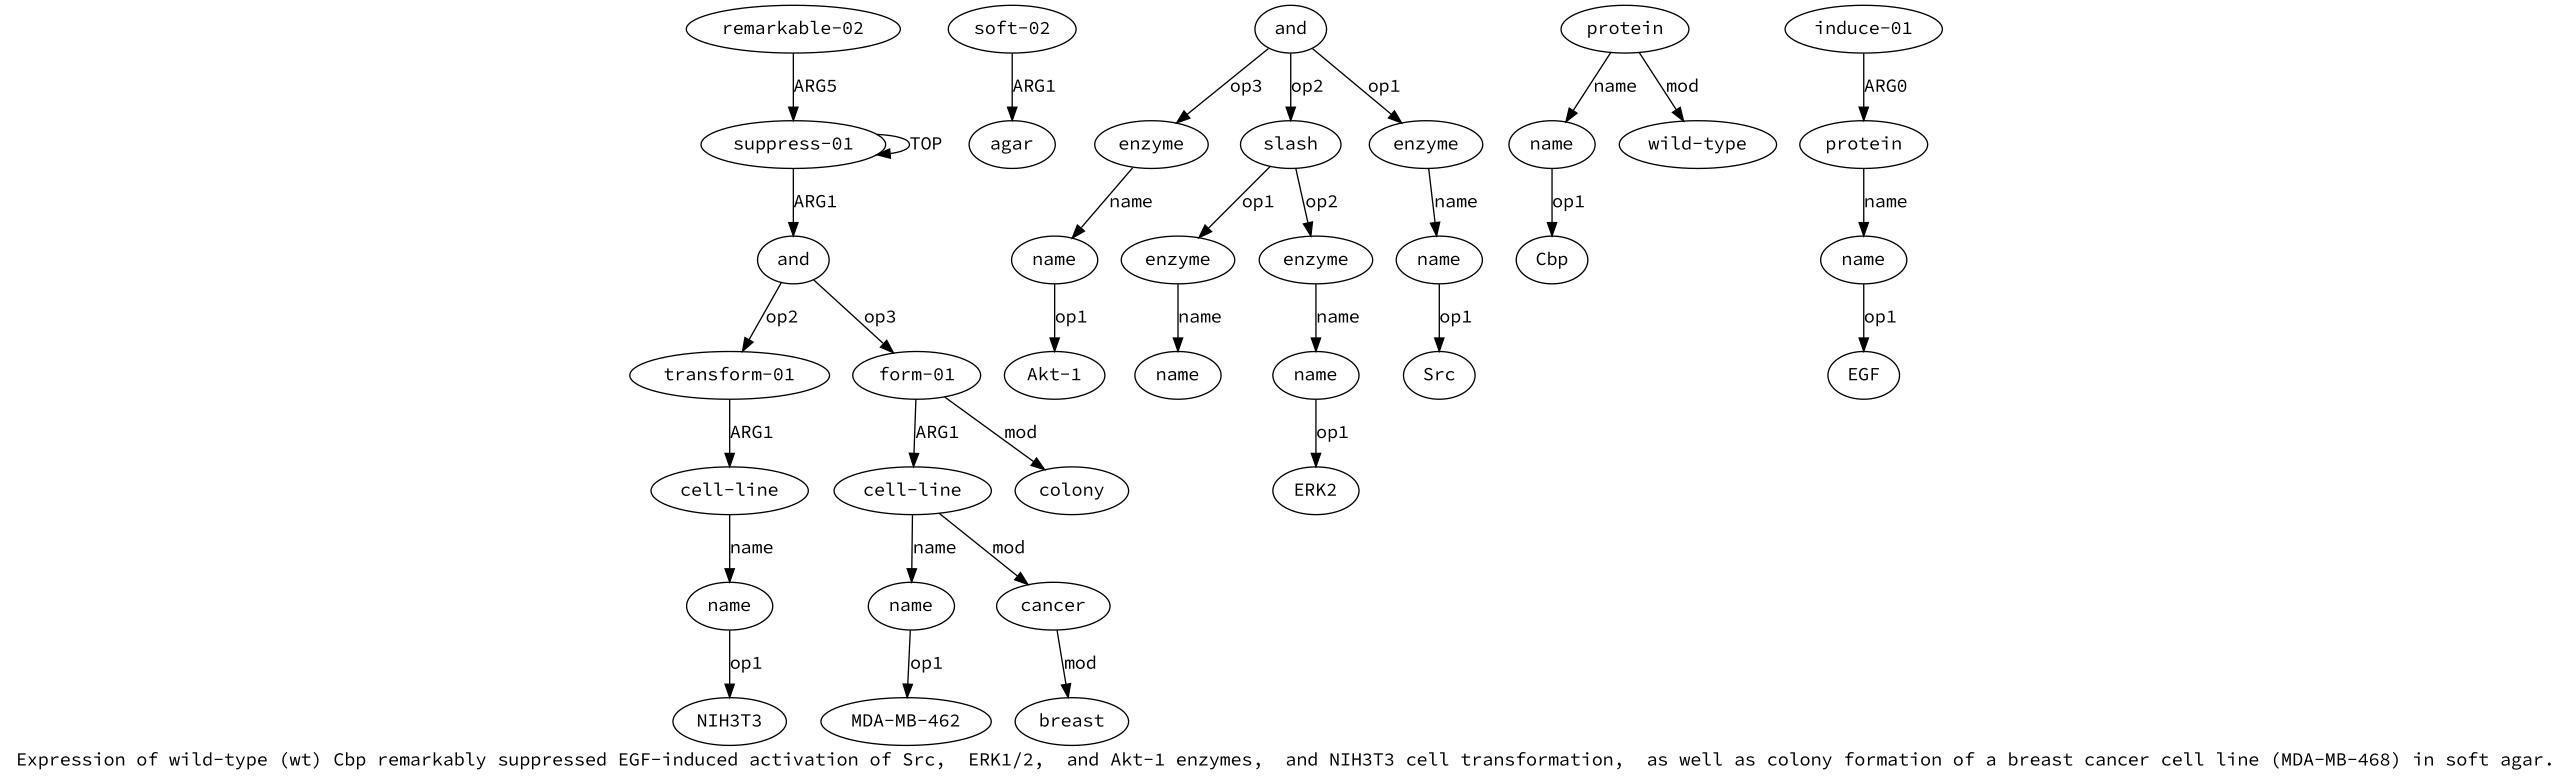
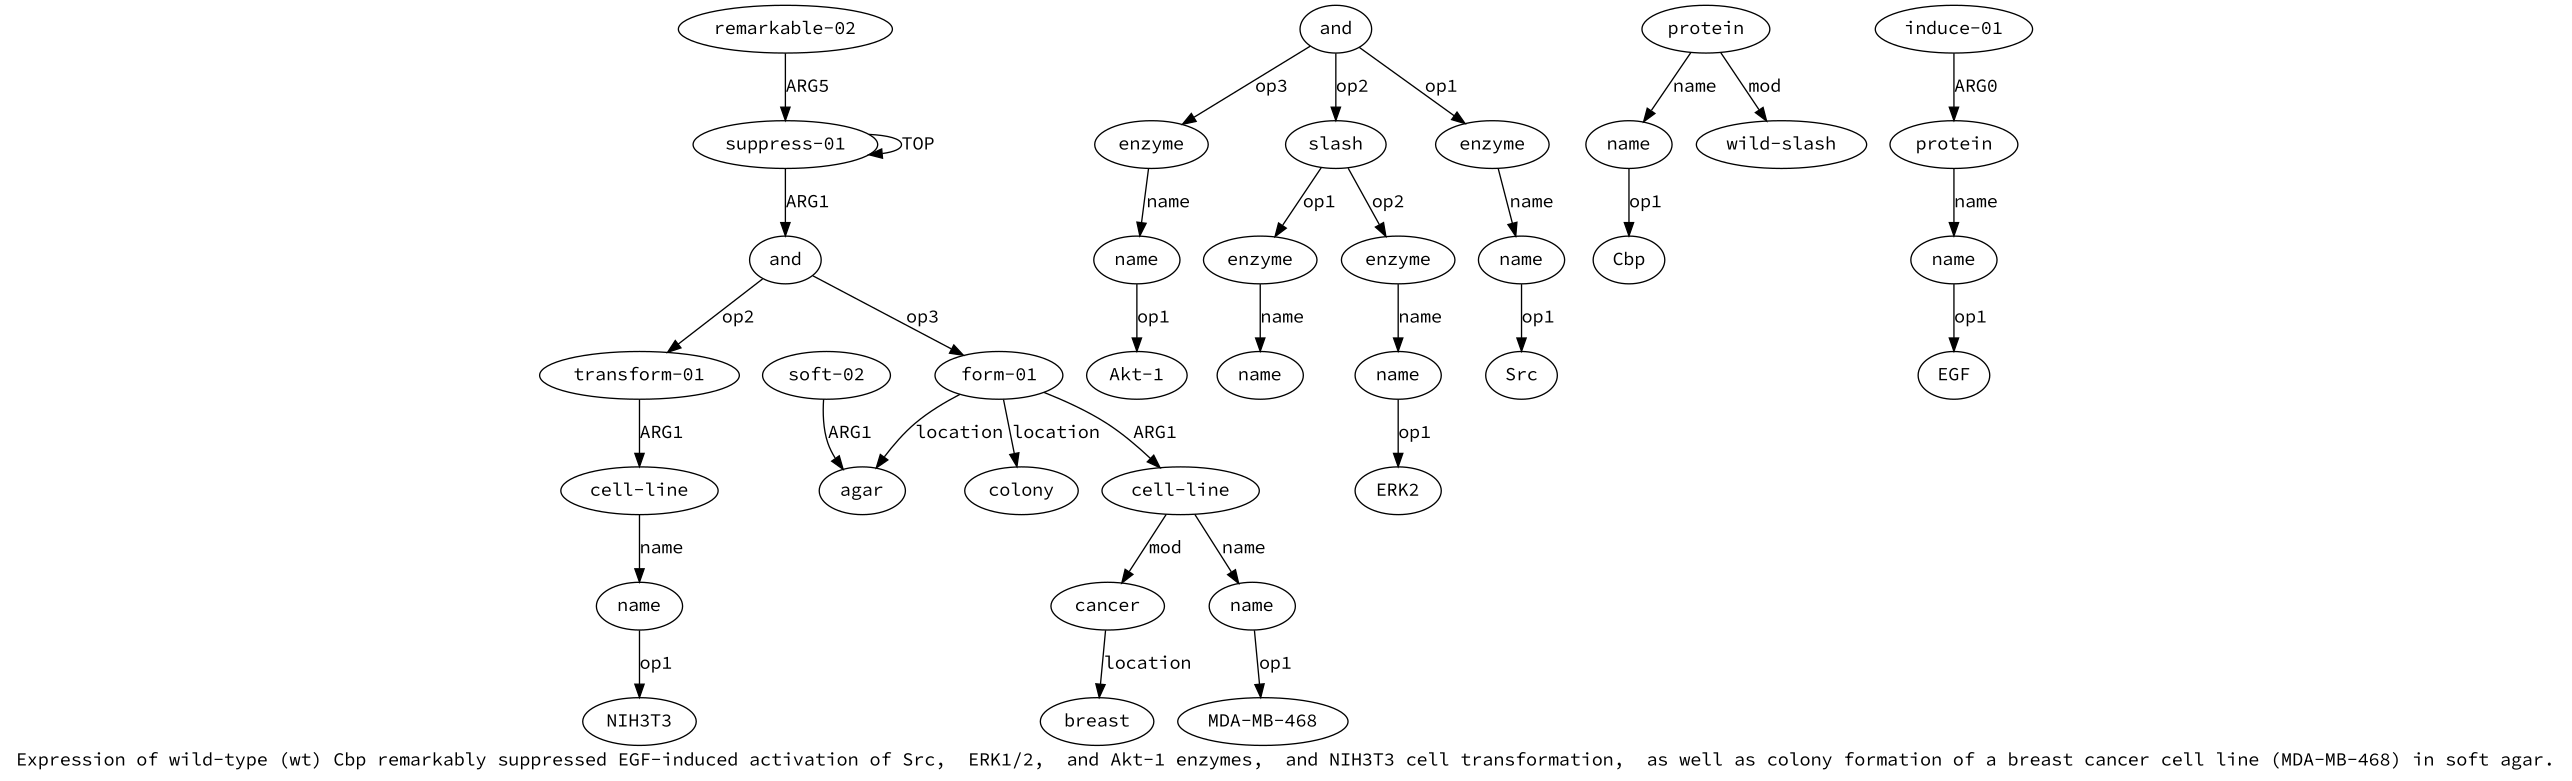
(1698, 145) -> (1781, 145)
none -> (918, 421)
(1021, 433) -> (1057, 433)
(1081, 664) -> (1148, 664)
(906, 722) -> (1263, 722)
